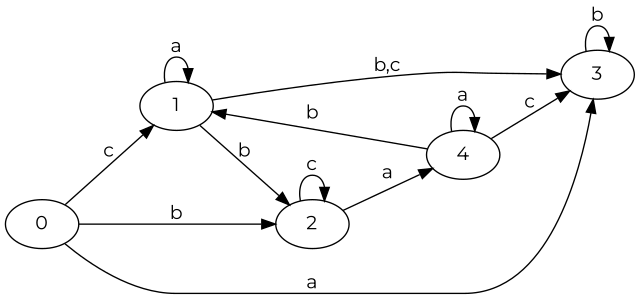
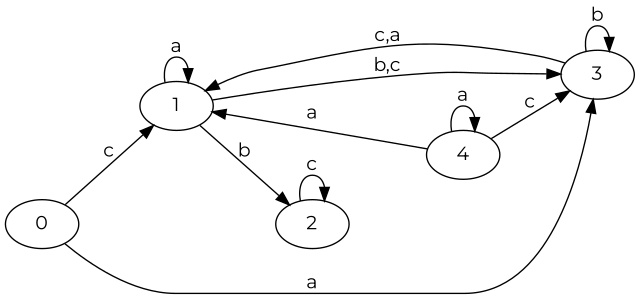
none -> (390, 46)
(312, 113) -> (312, 113)
(381, 193) -> none
(170, 224) -> none
